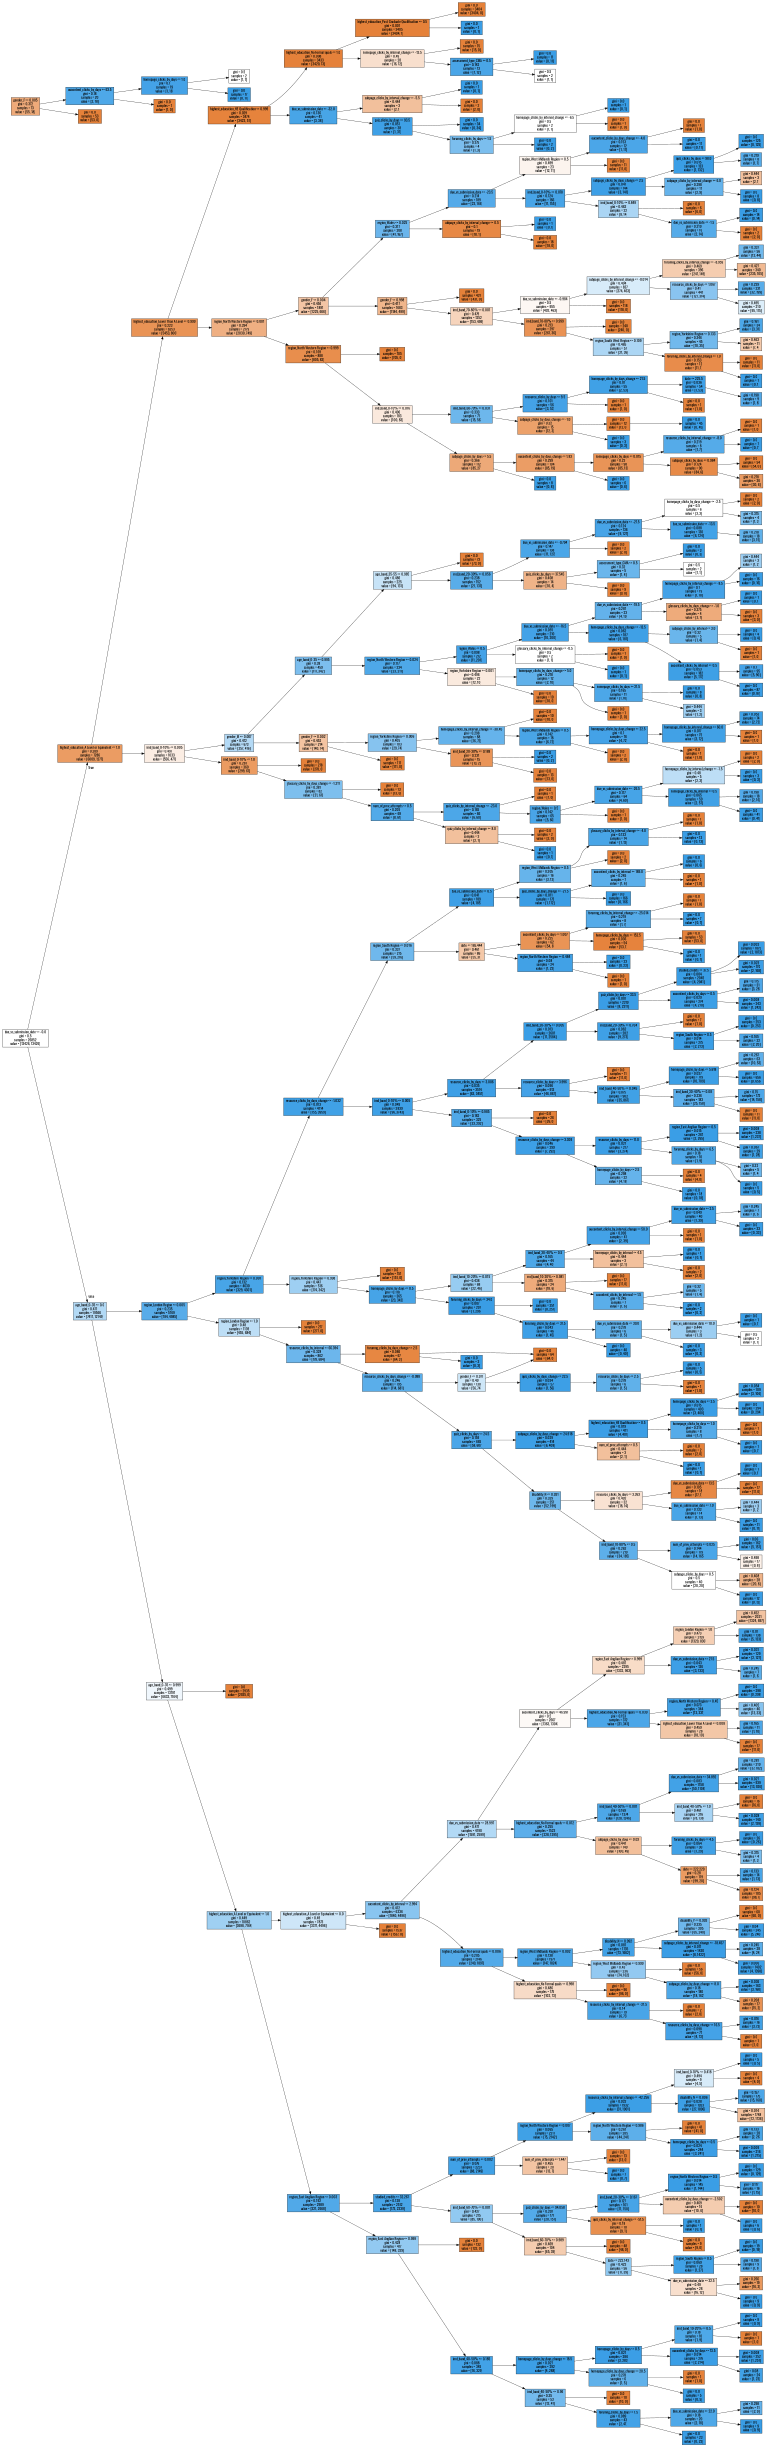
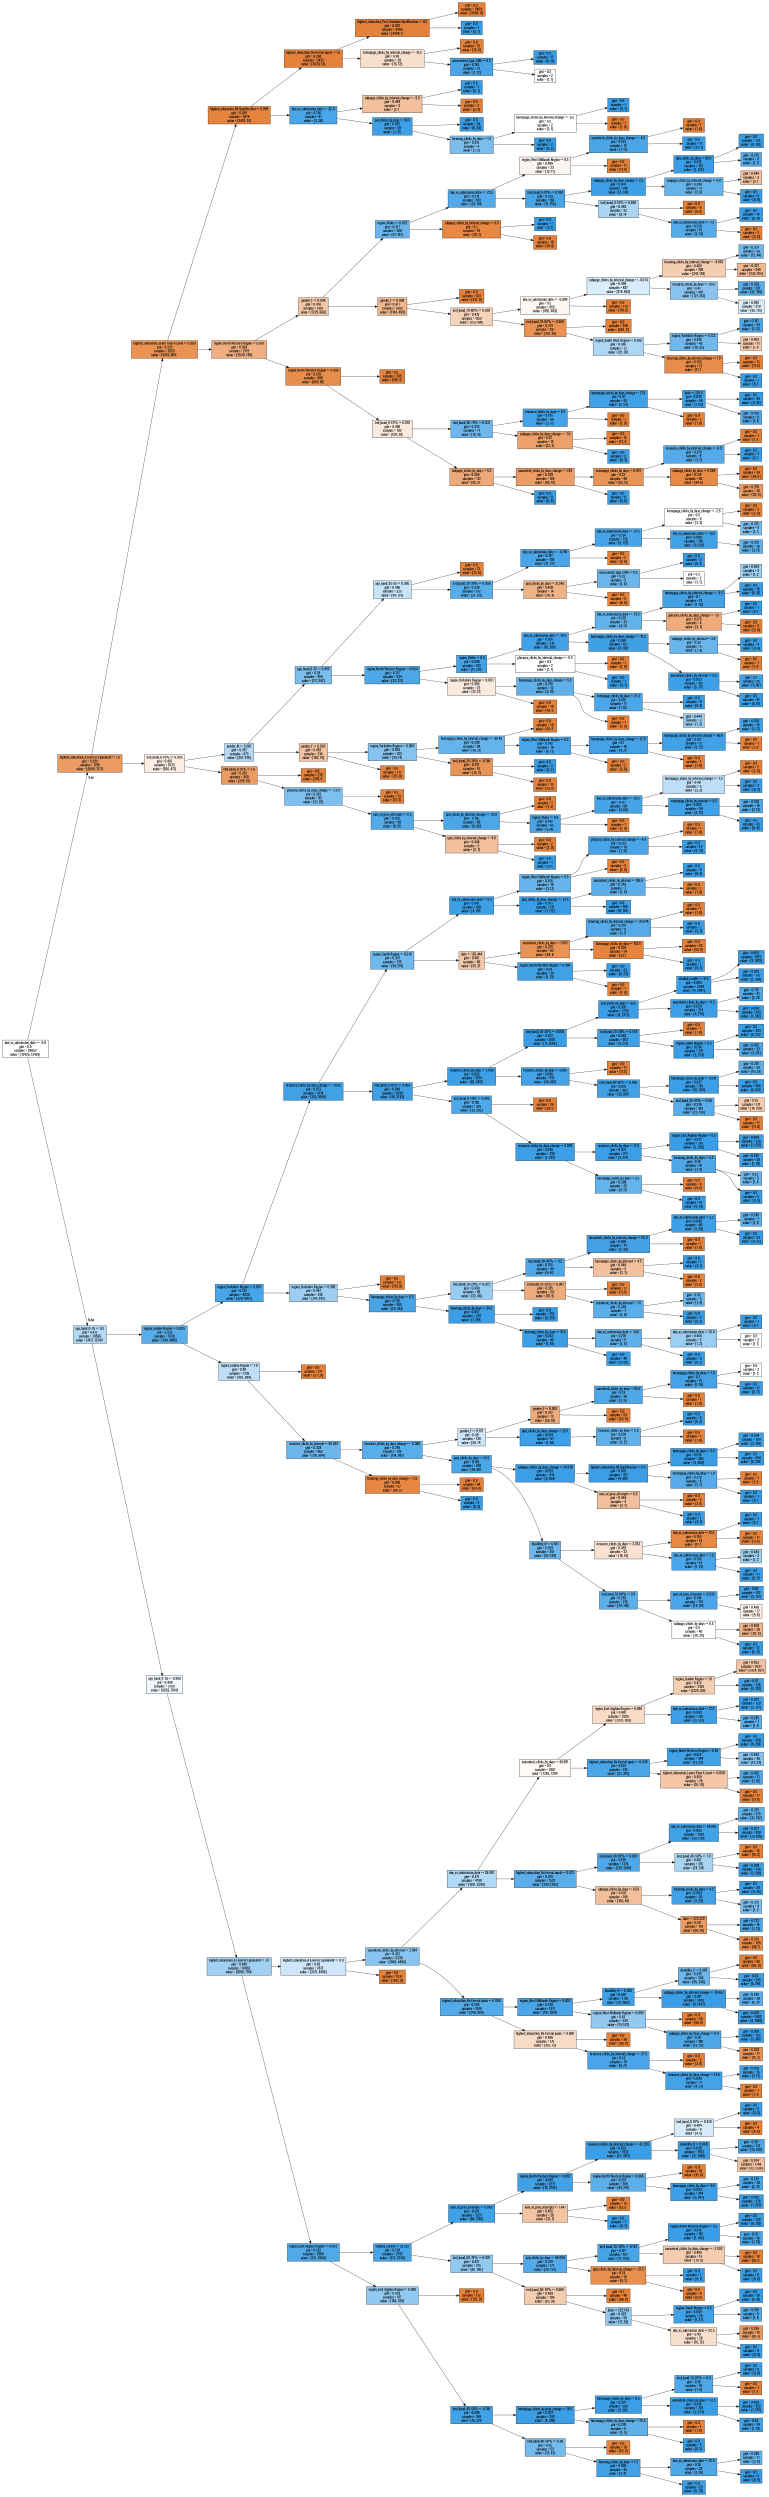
(655, 424) -> (721, 399)
(751, 1096) -> (751, 1105)
(508, 1370) -> (507, 1426)
(239, 1691) -> none
(618, 2246) -> (618, 2296)
